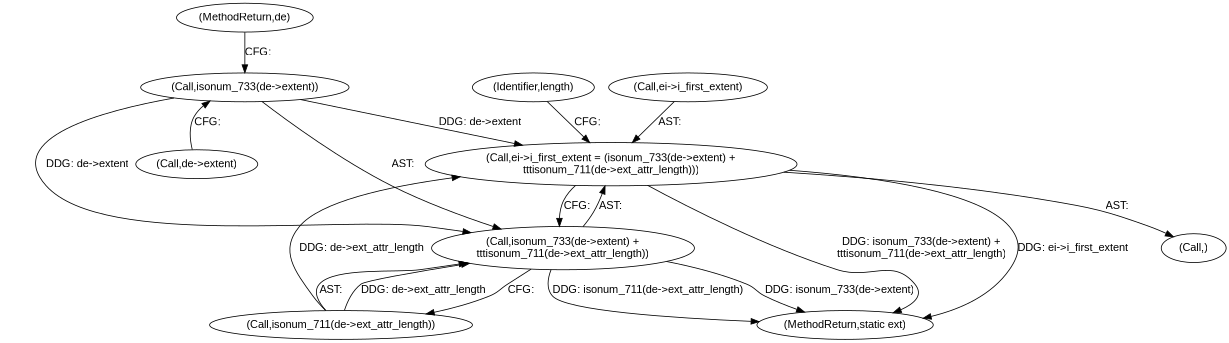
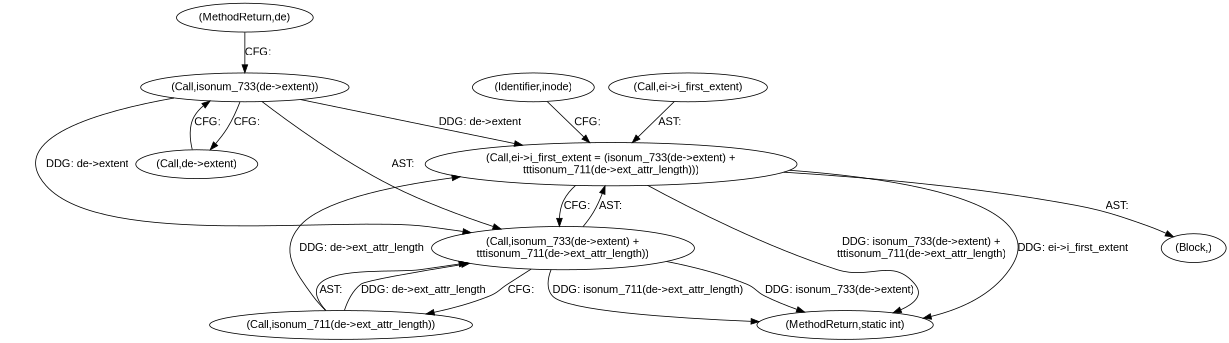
(533, 87) -> (533, 87)
none -> (230, 124)
(1194, 248) -> (1194, 248)
(845, 325) -> (845, 325)
